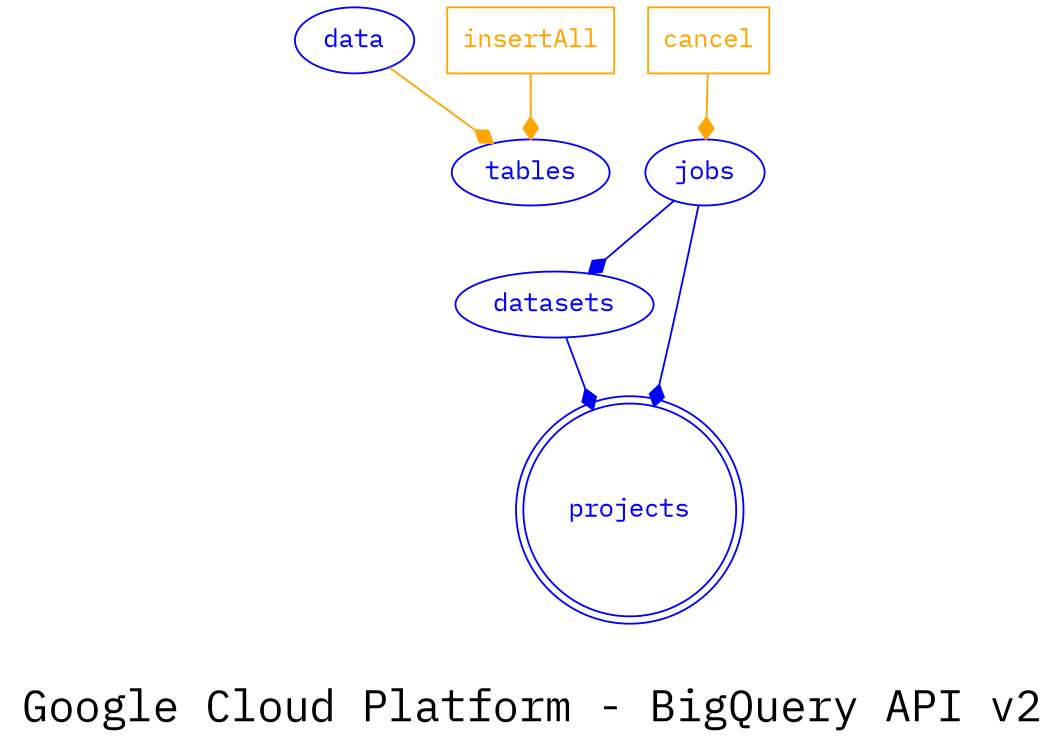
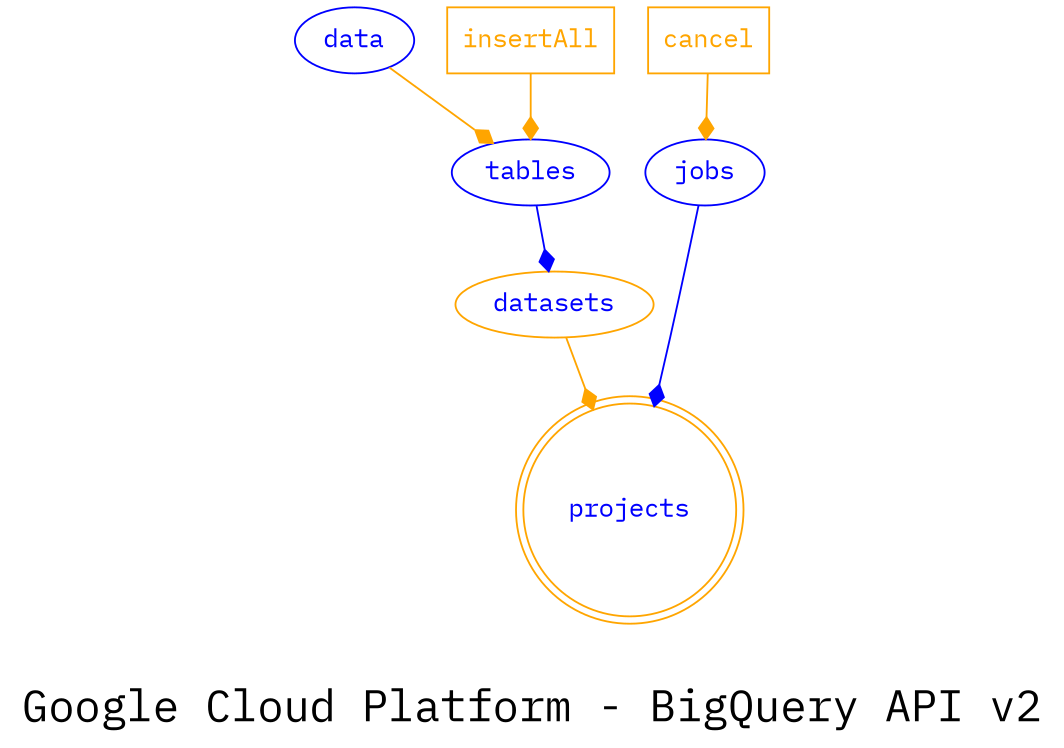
(640, 230) -> (541, 228)
(555, 305) -> (555, 305)
(576, 363) -> (576, 363)
(630, 510) -> (630, 510)
